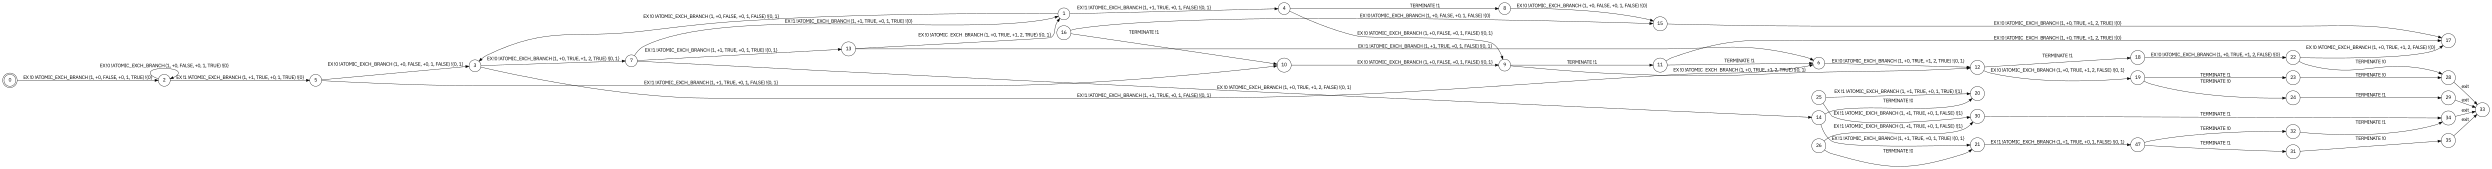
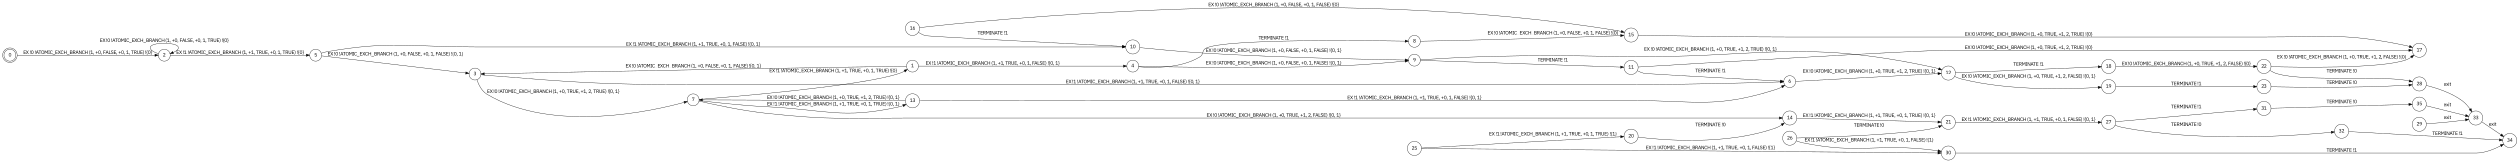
(963, 43) -> (804, 100)
(2293, 98) -> none
(1897, 108) -> (1711, 140)
(2464, 114) -> (2491, 128)
(2138, 145) -> (2109, 122)
